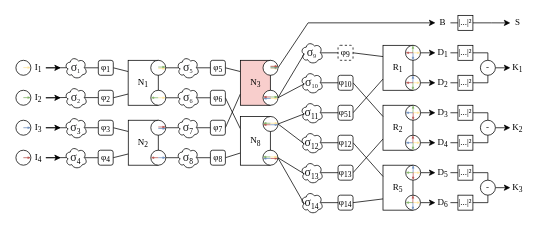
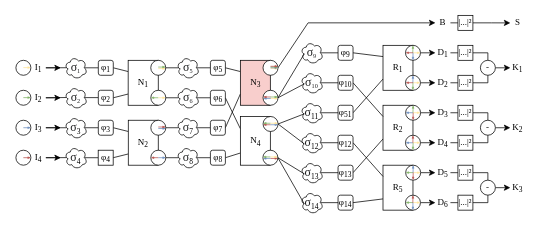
(345, 53) -> (345, 53)
(255, 141) -> (255, 141)
(105, 158) -> (105, 158)
